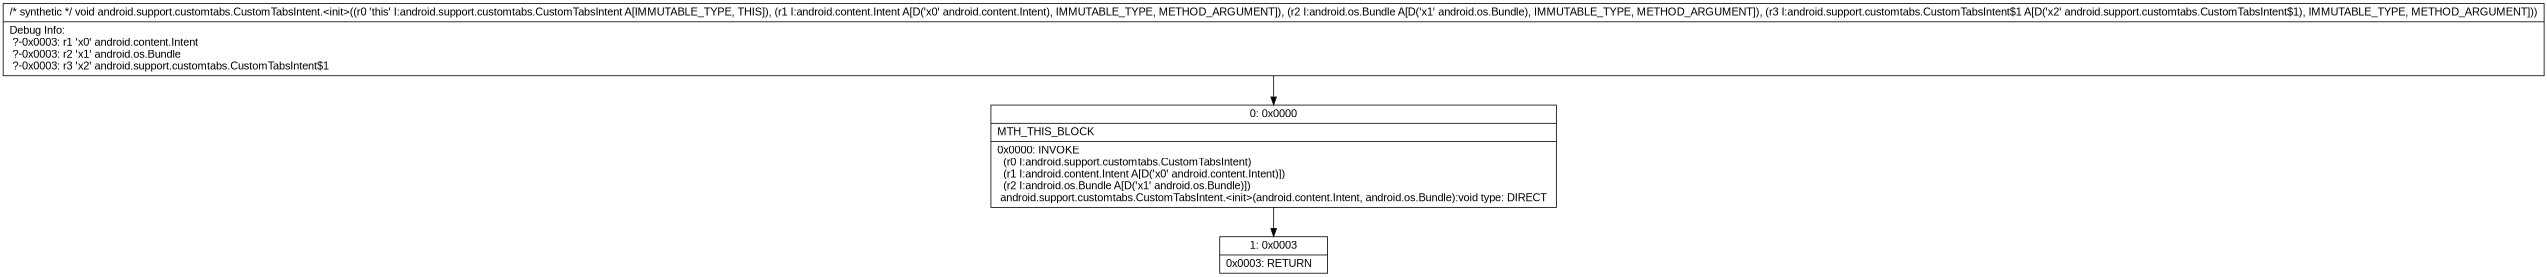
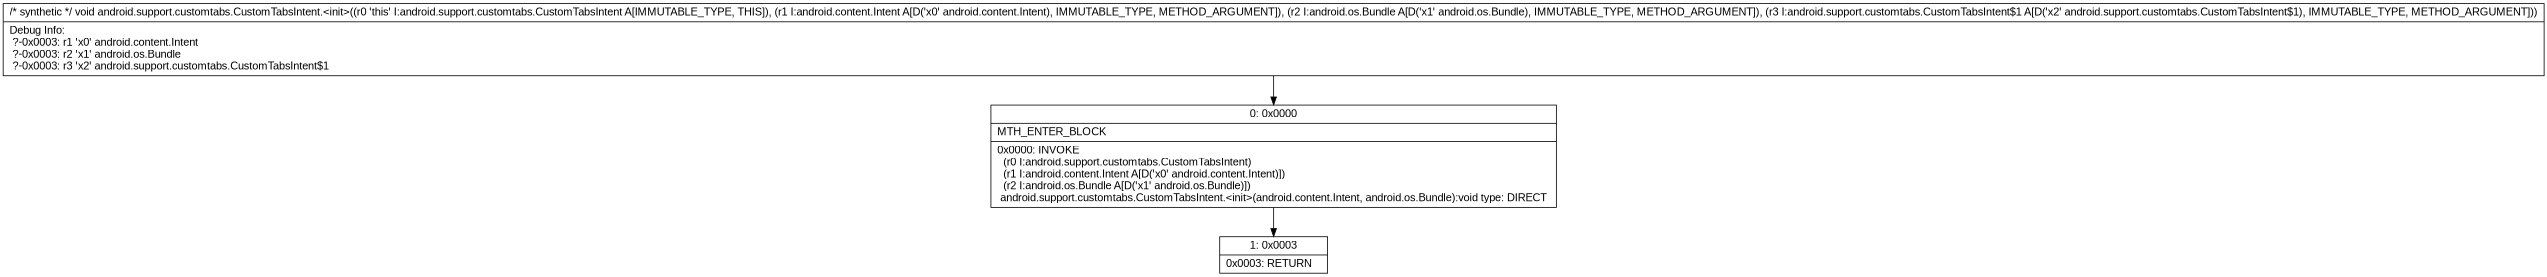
(1046, 132) -> (1052, 132)
